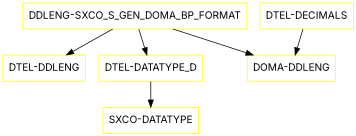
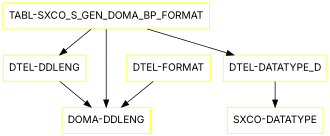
(135, 16) -> (106, 16)
(307, 16) -> (169, 68)
none -> (73, 92)
